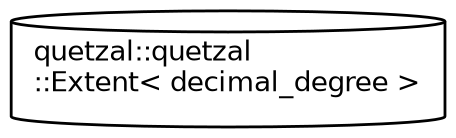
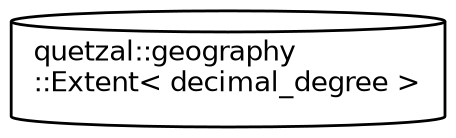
(228, 69) -> (228, 69)
